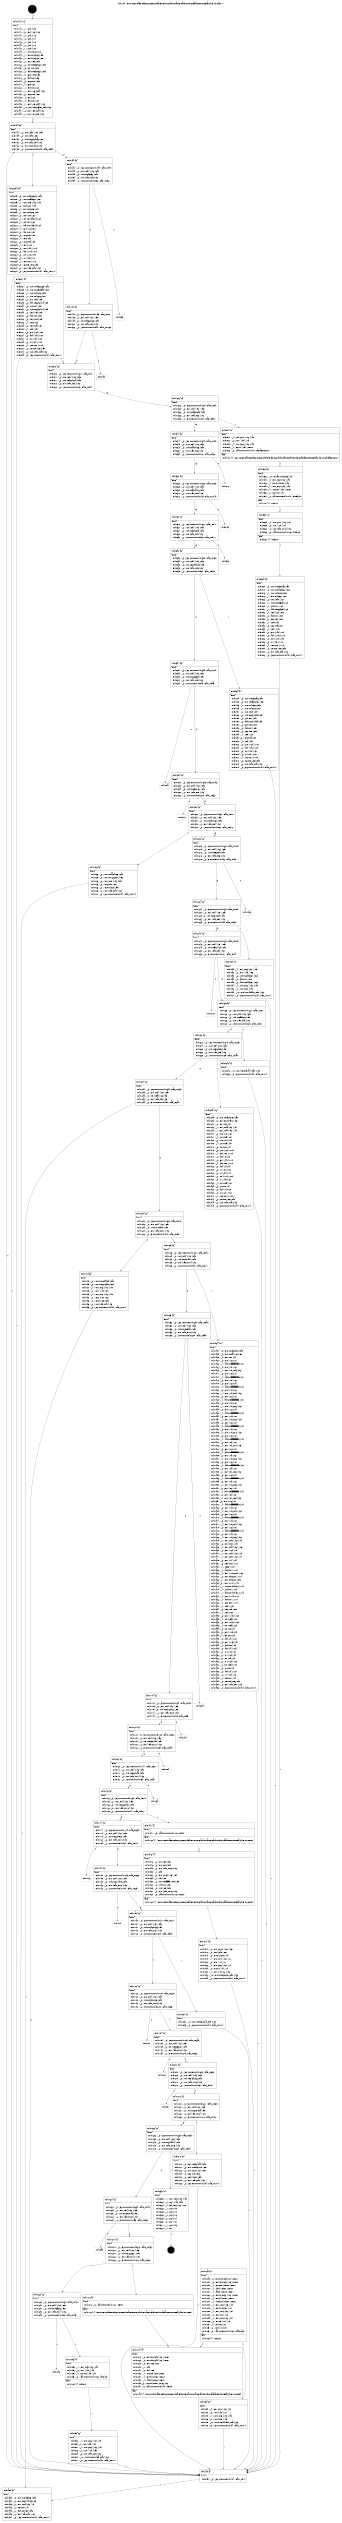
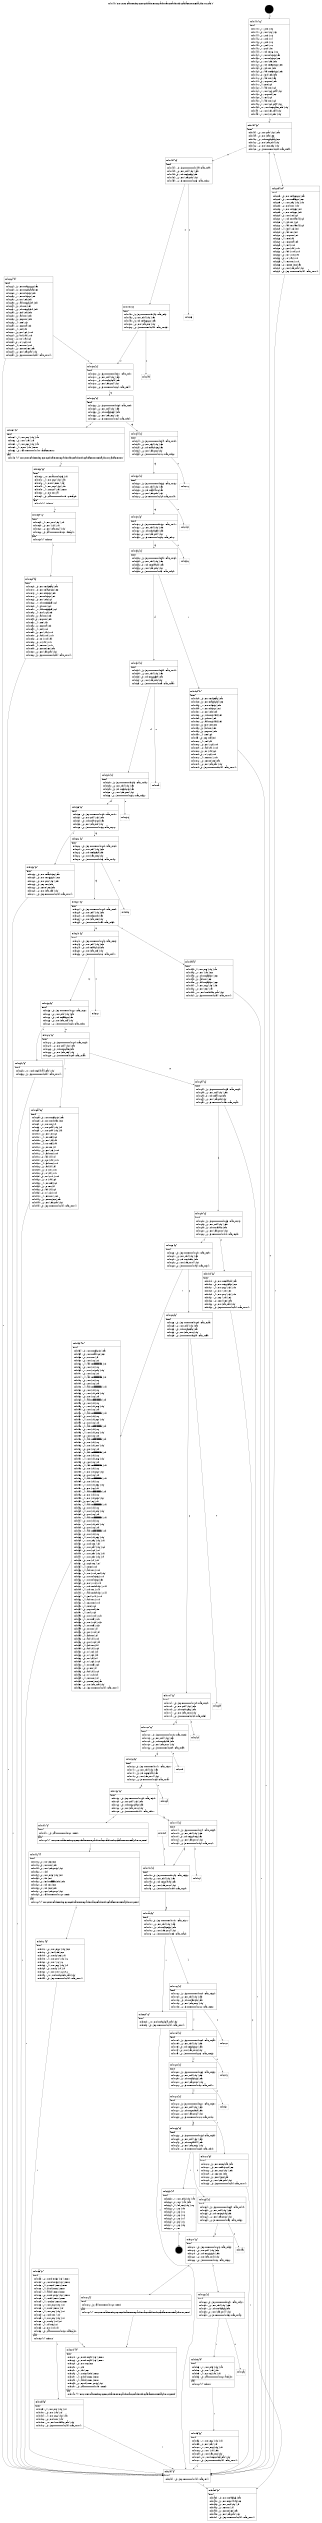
(117, 1906) -> (164, 1850)
